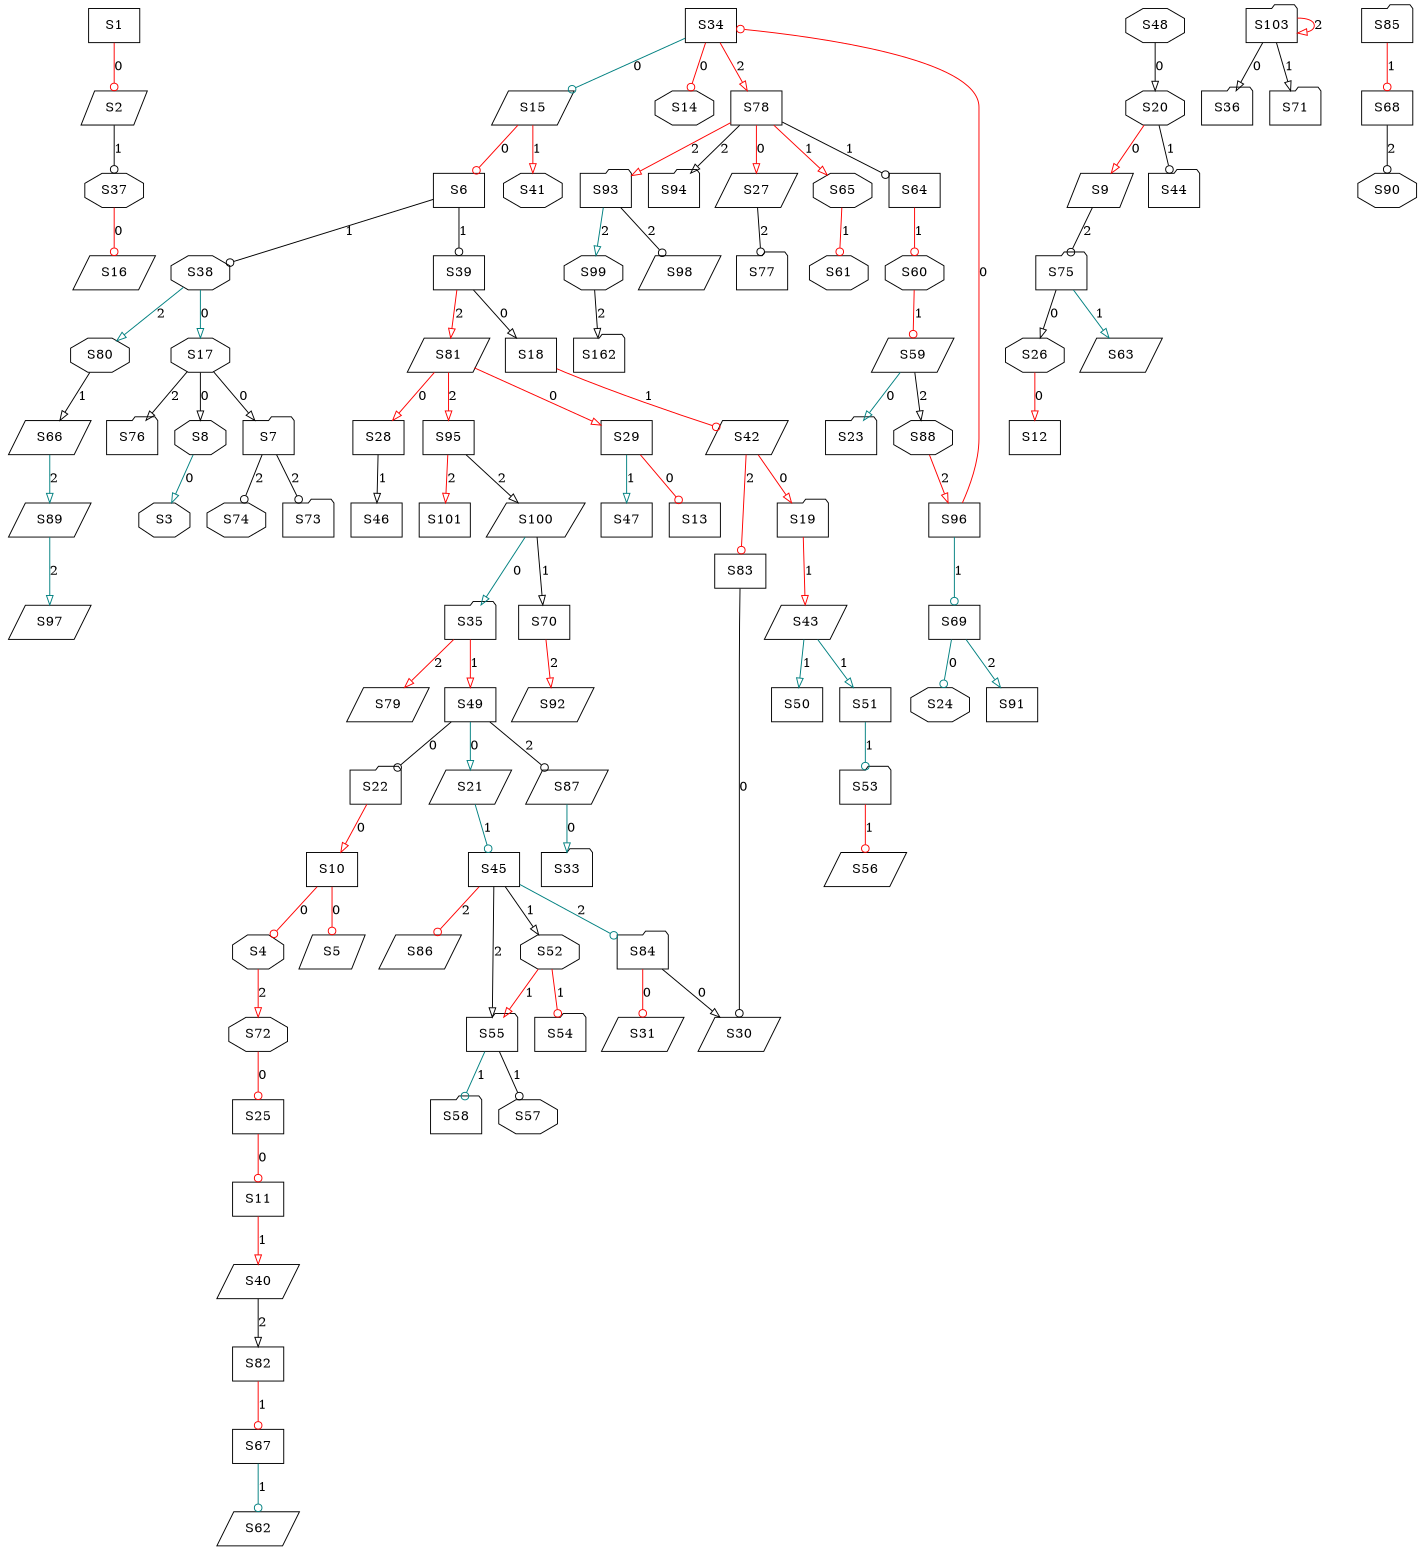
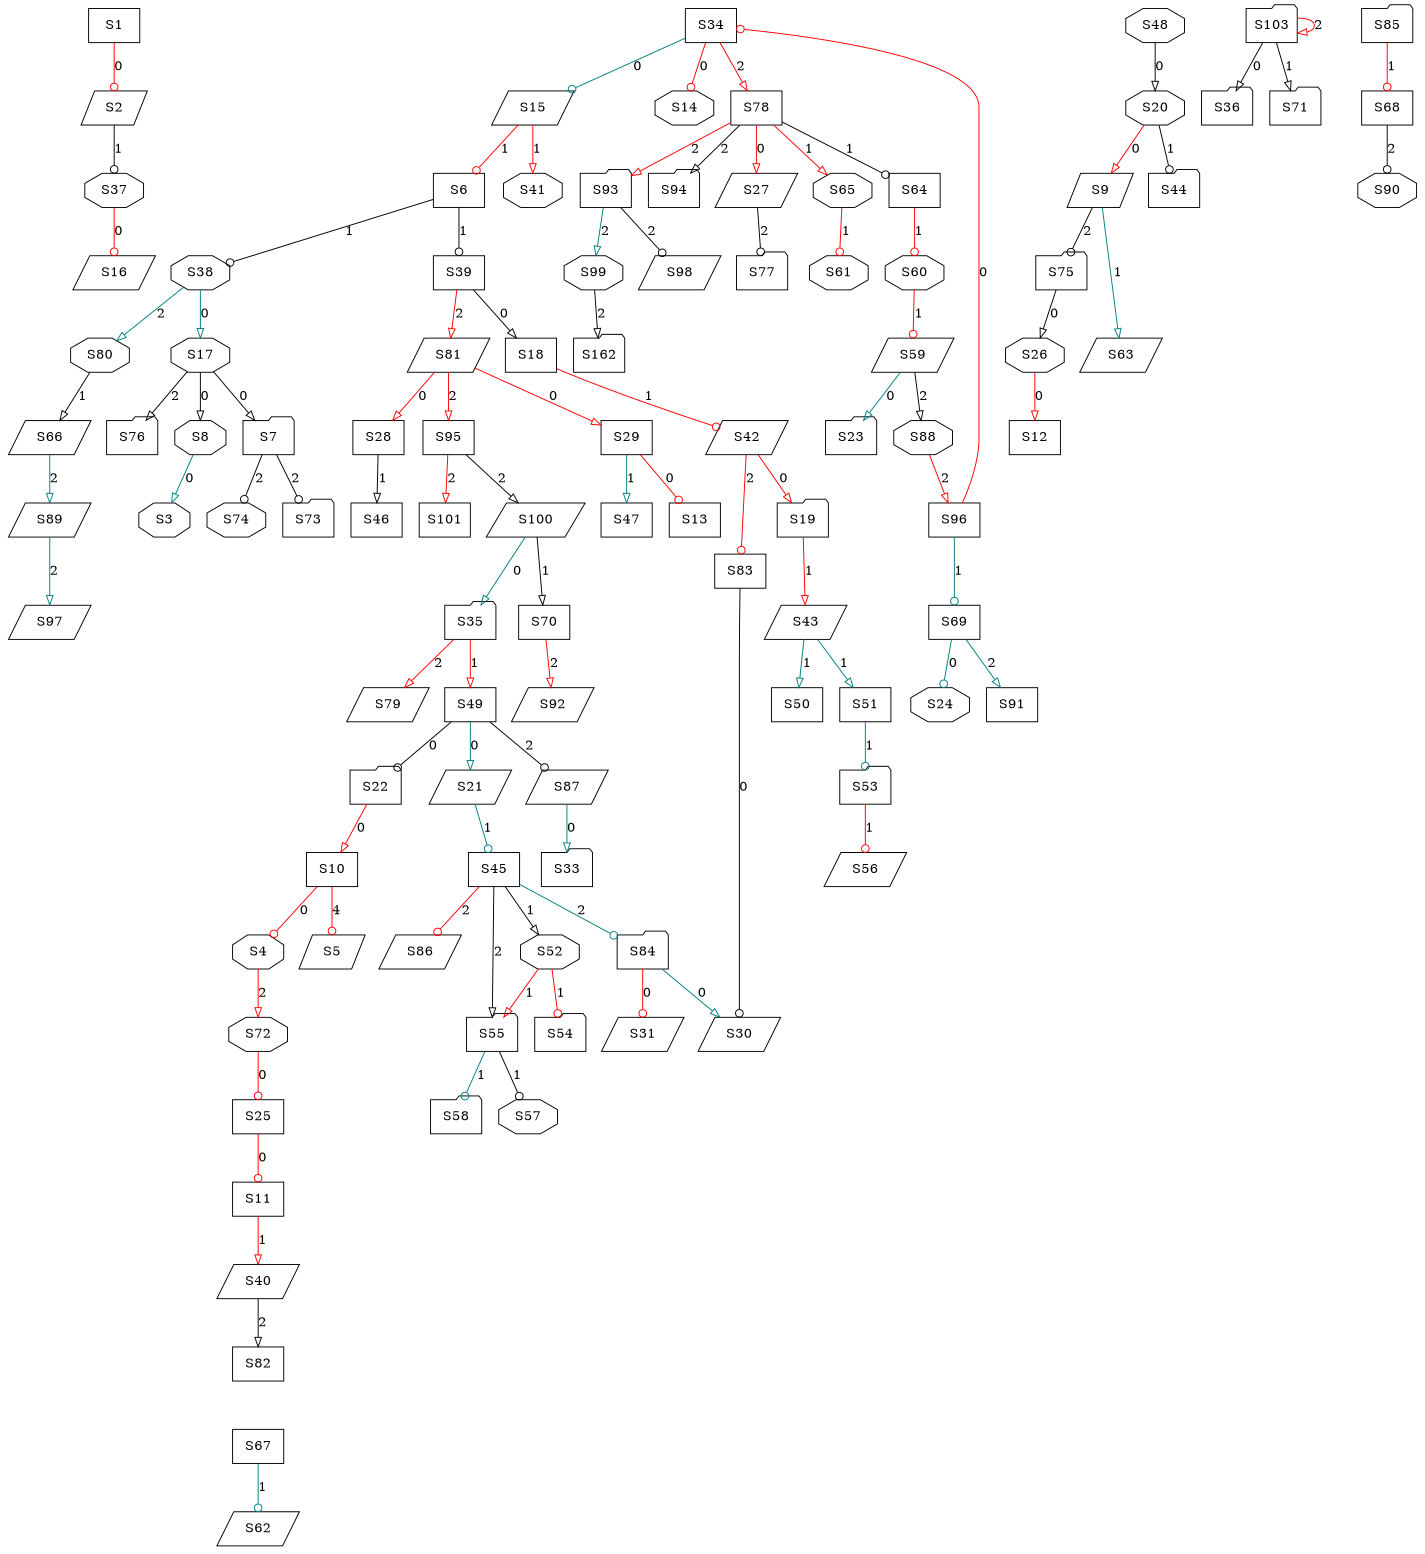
(505, 149) -> (505, 149)
(1088, 310) -> (1110, 268)
(337, 911) -> (337, 911)
(687, 990) -> (687, 990)
(258, 1401) -> none
